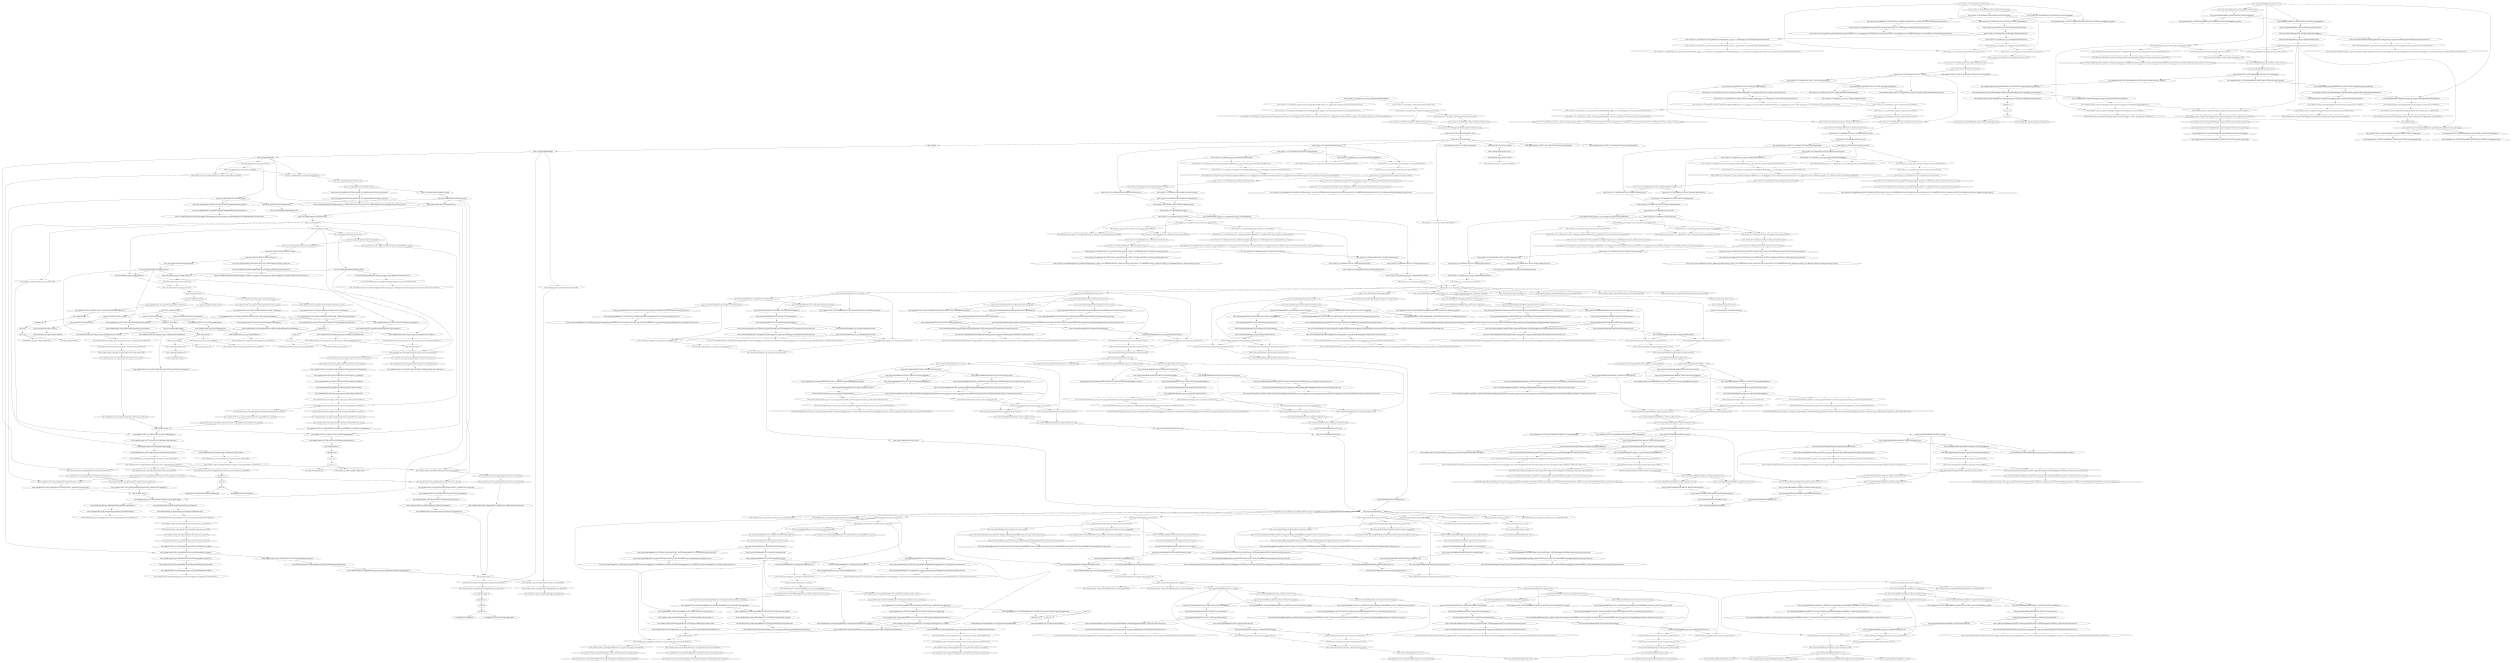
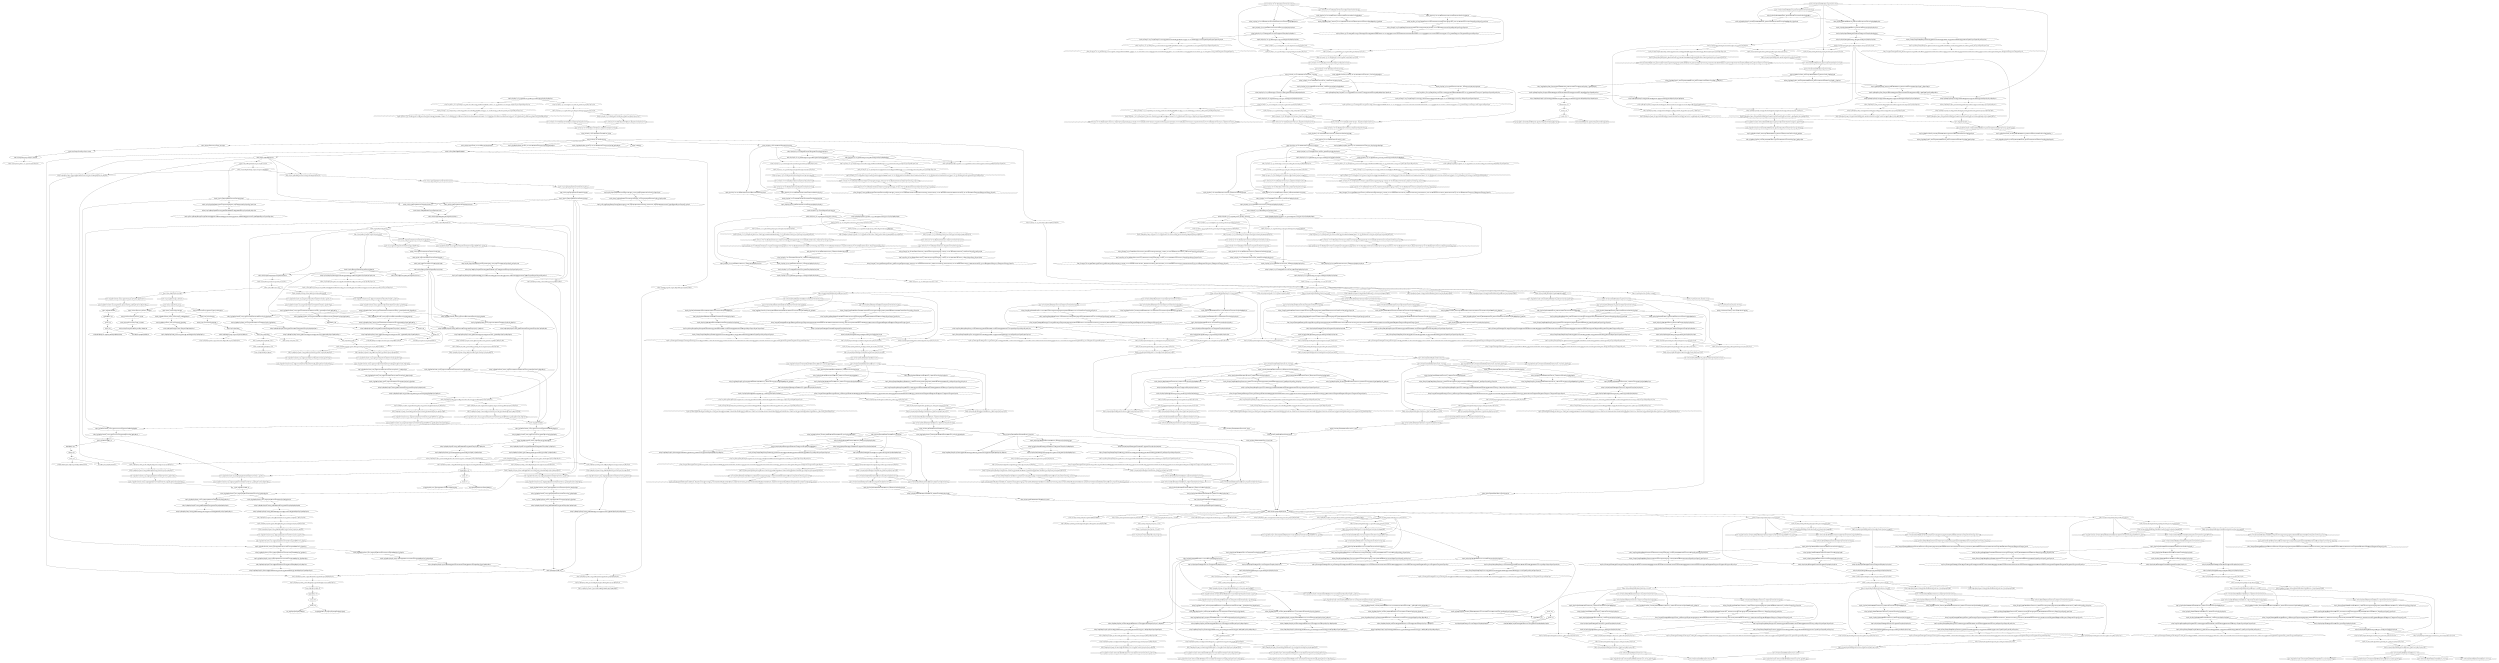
(177, 281) -> none
